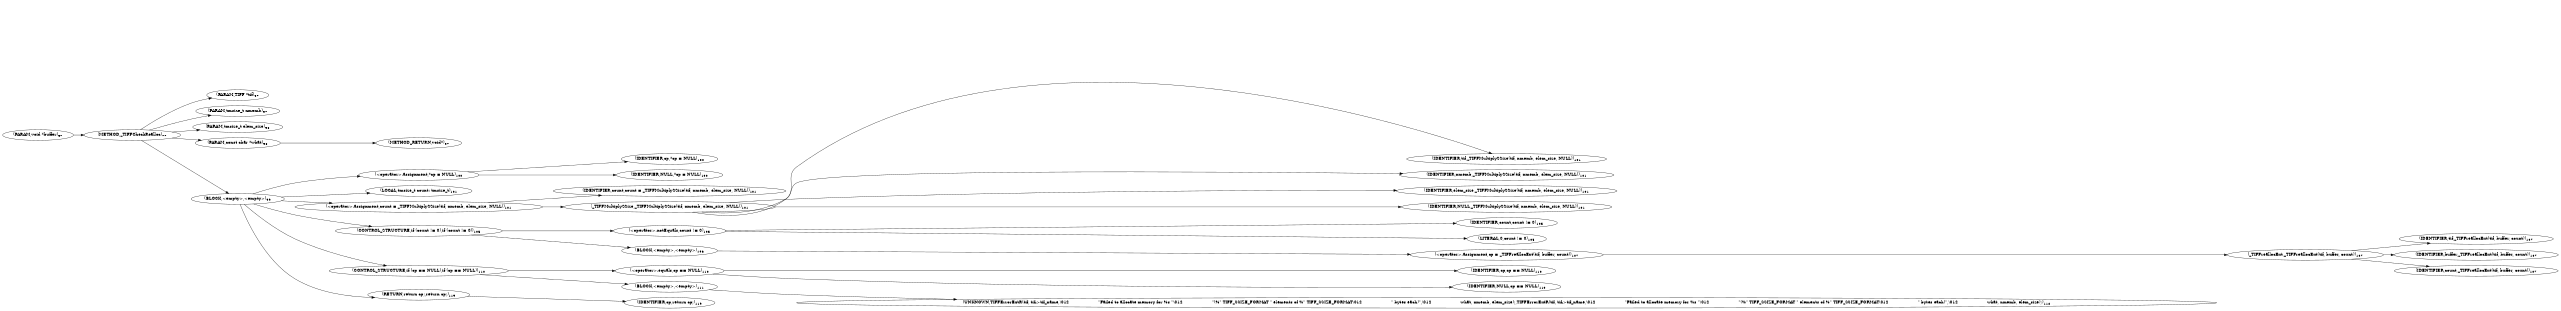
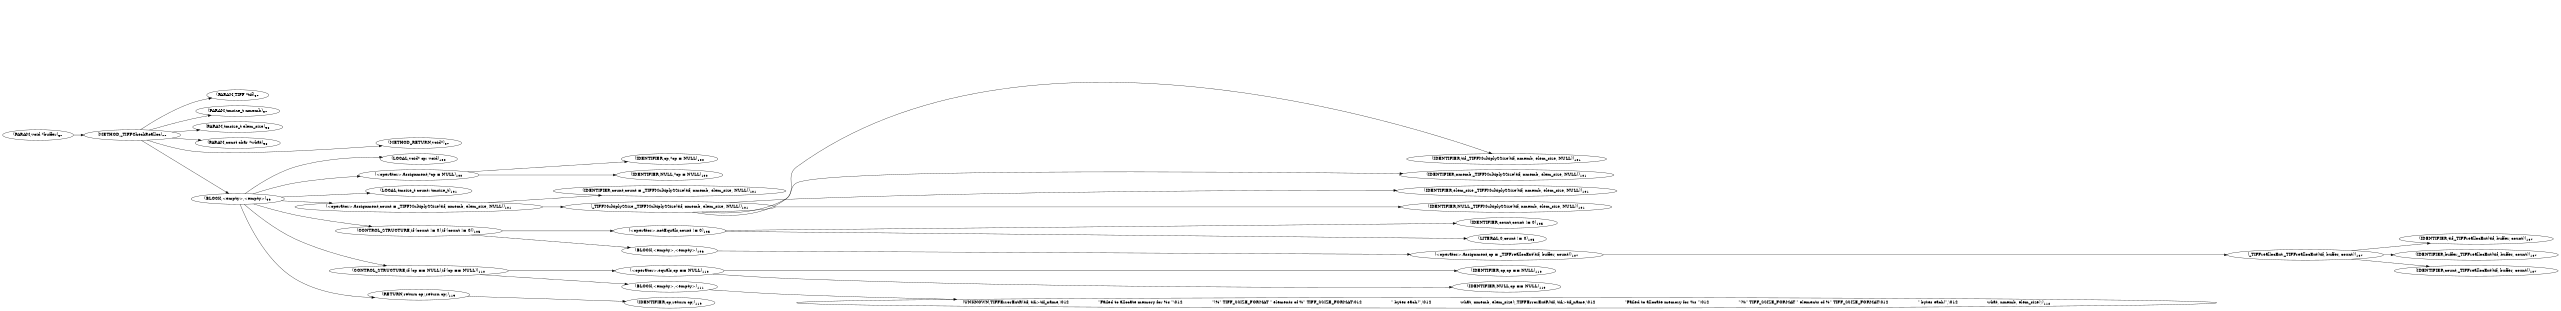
(327, 143) -> (262, 152)
none -> (419, 159)
